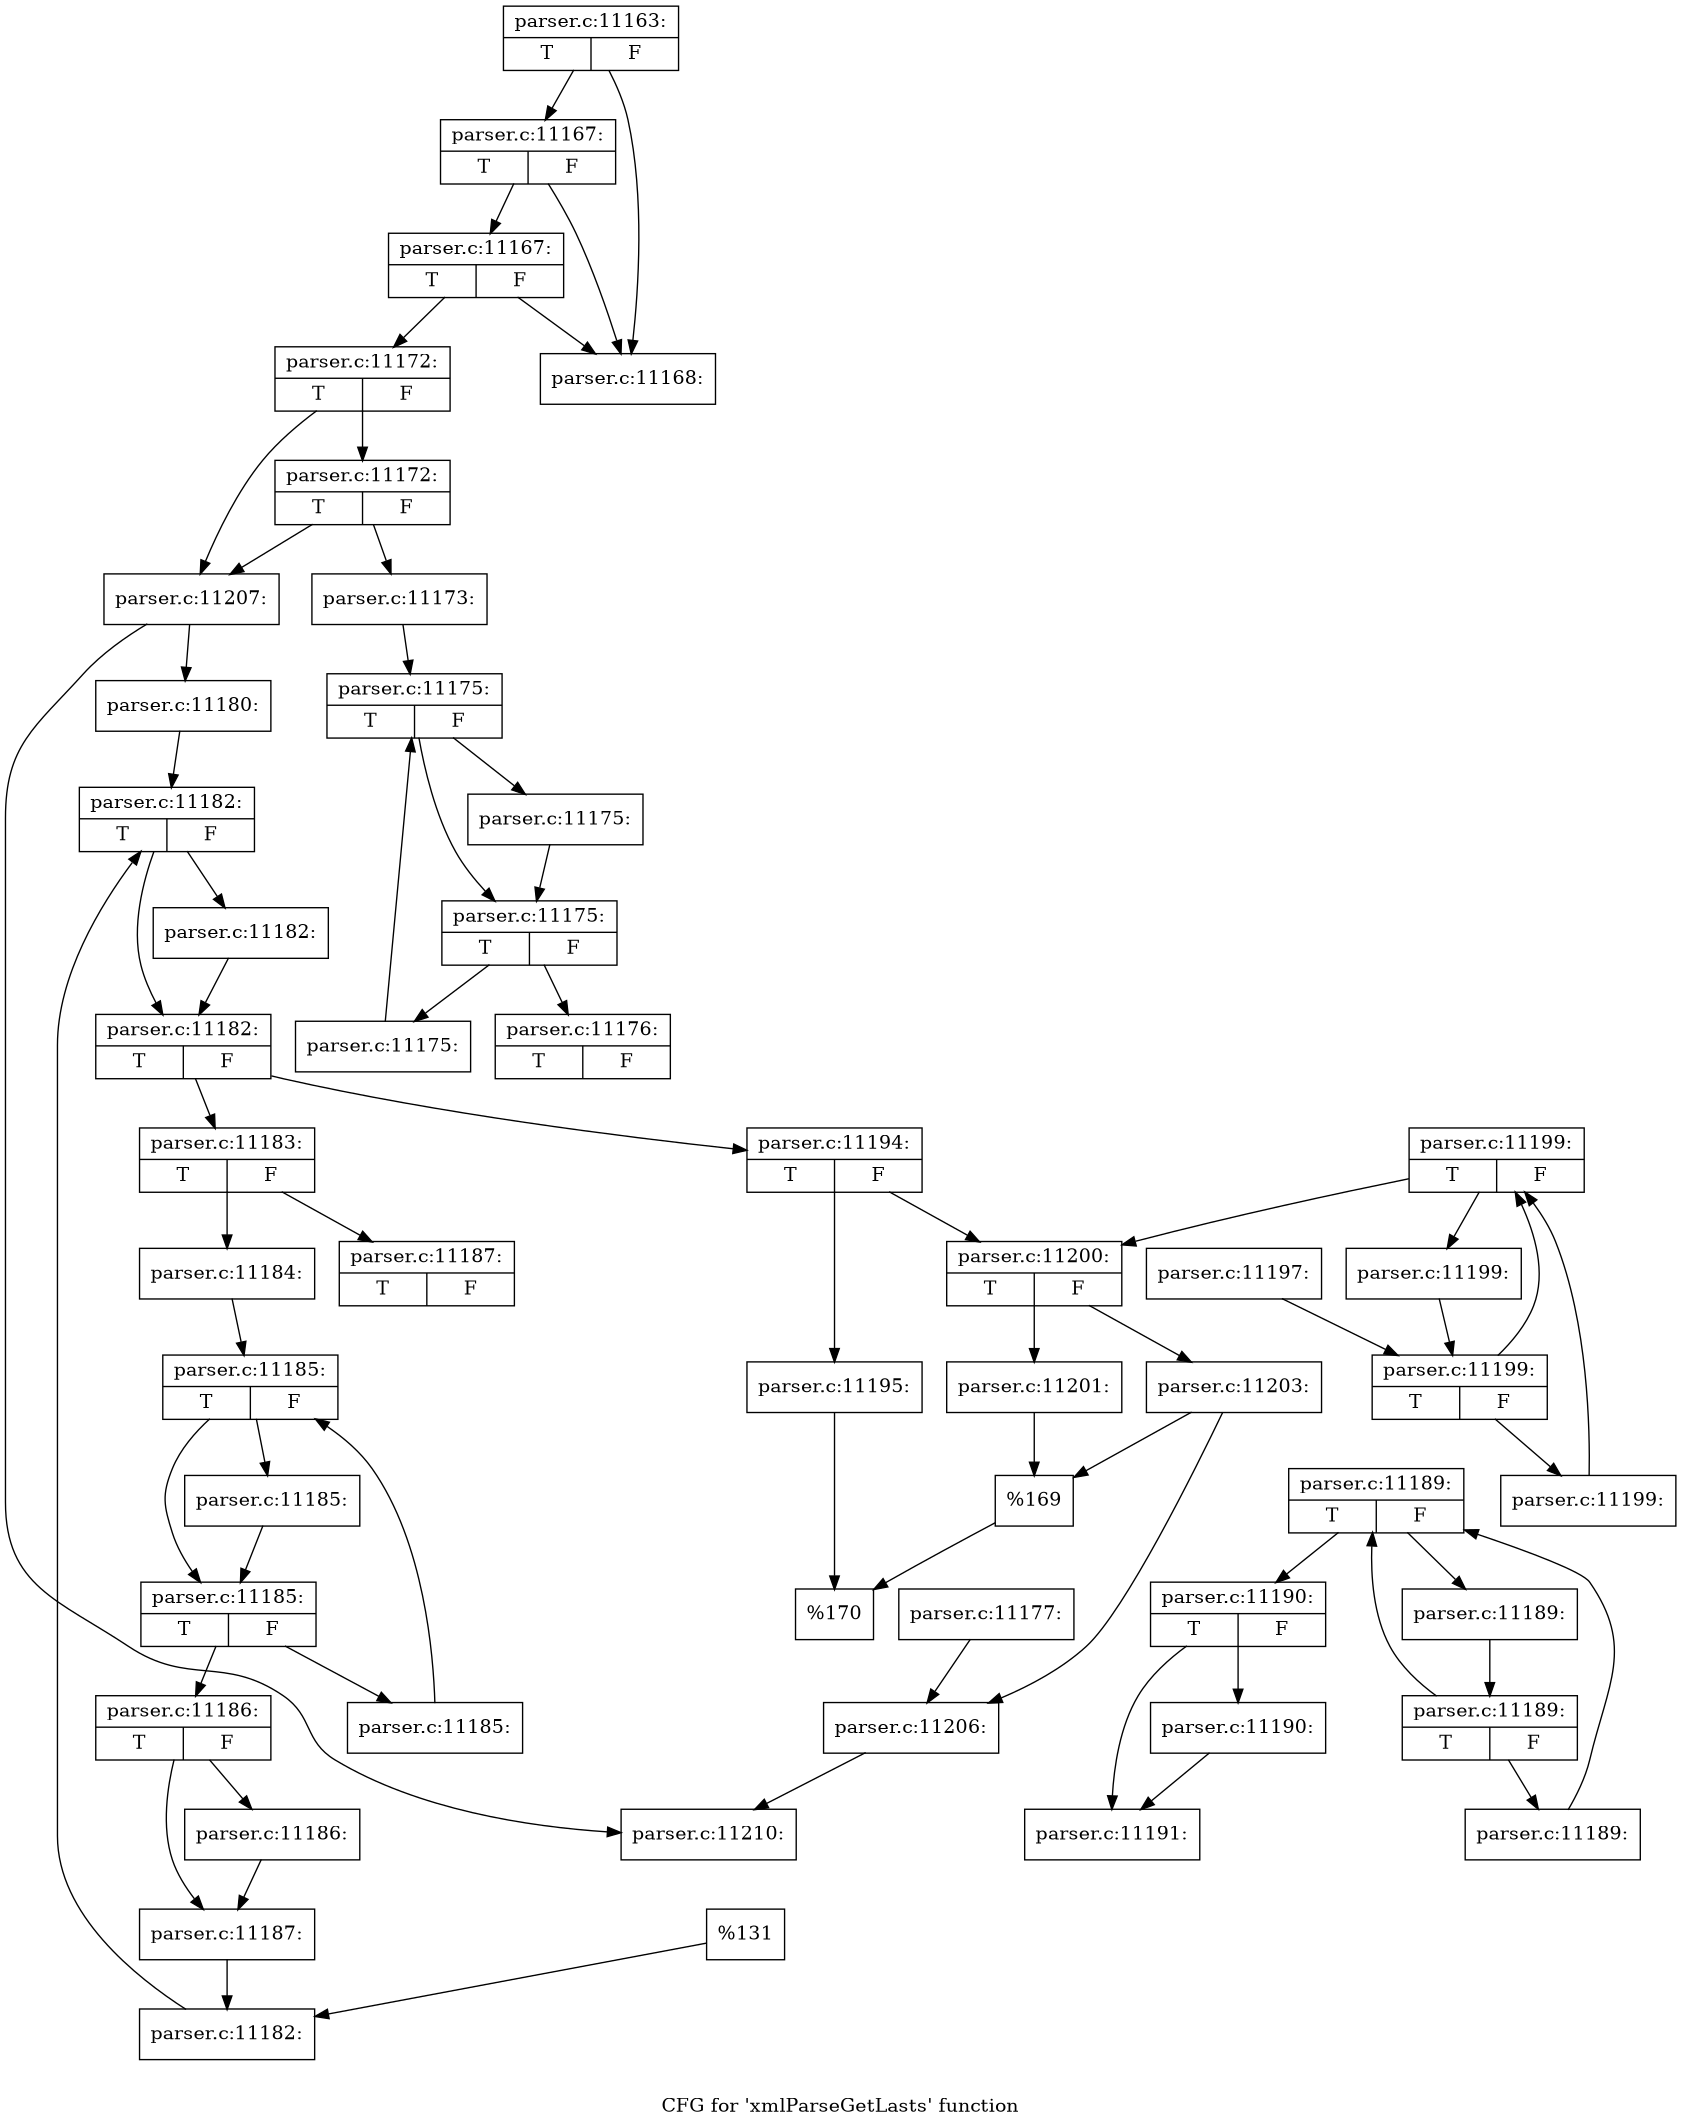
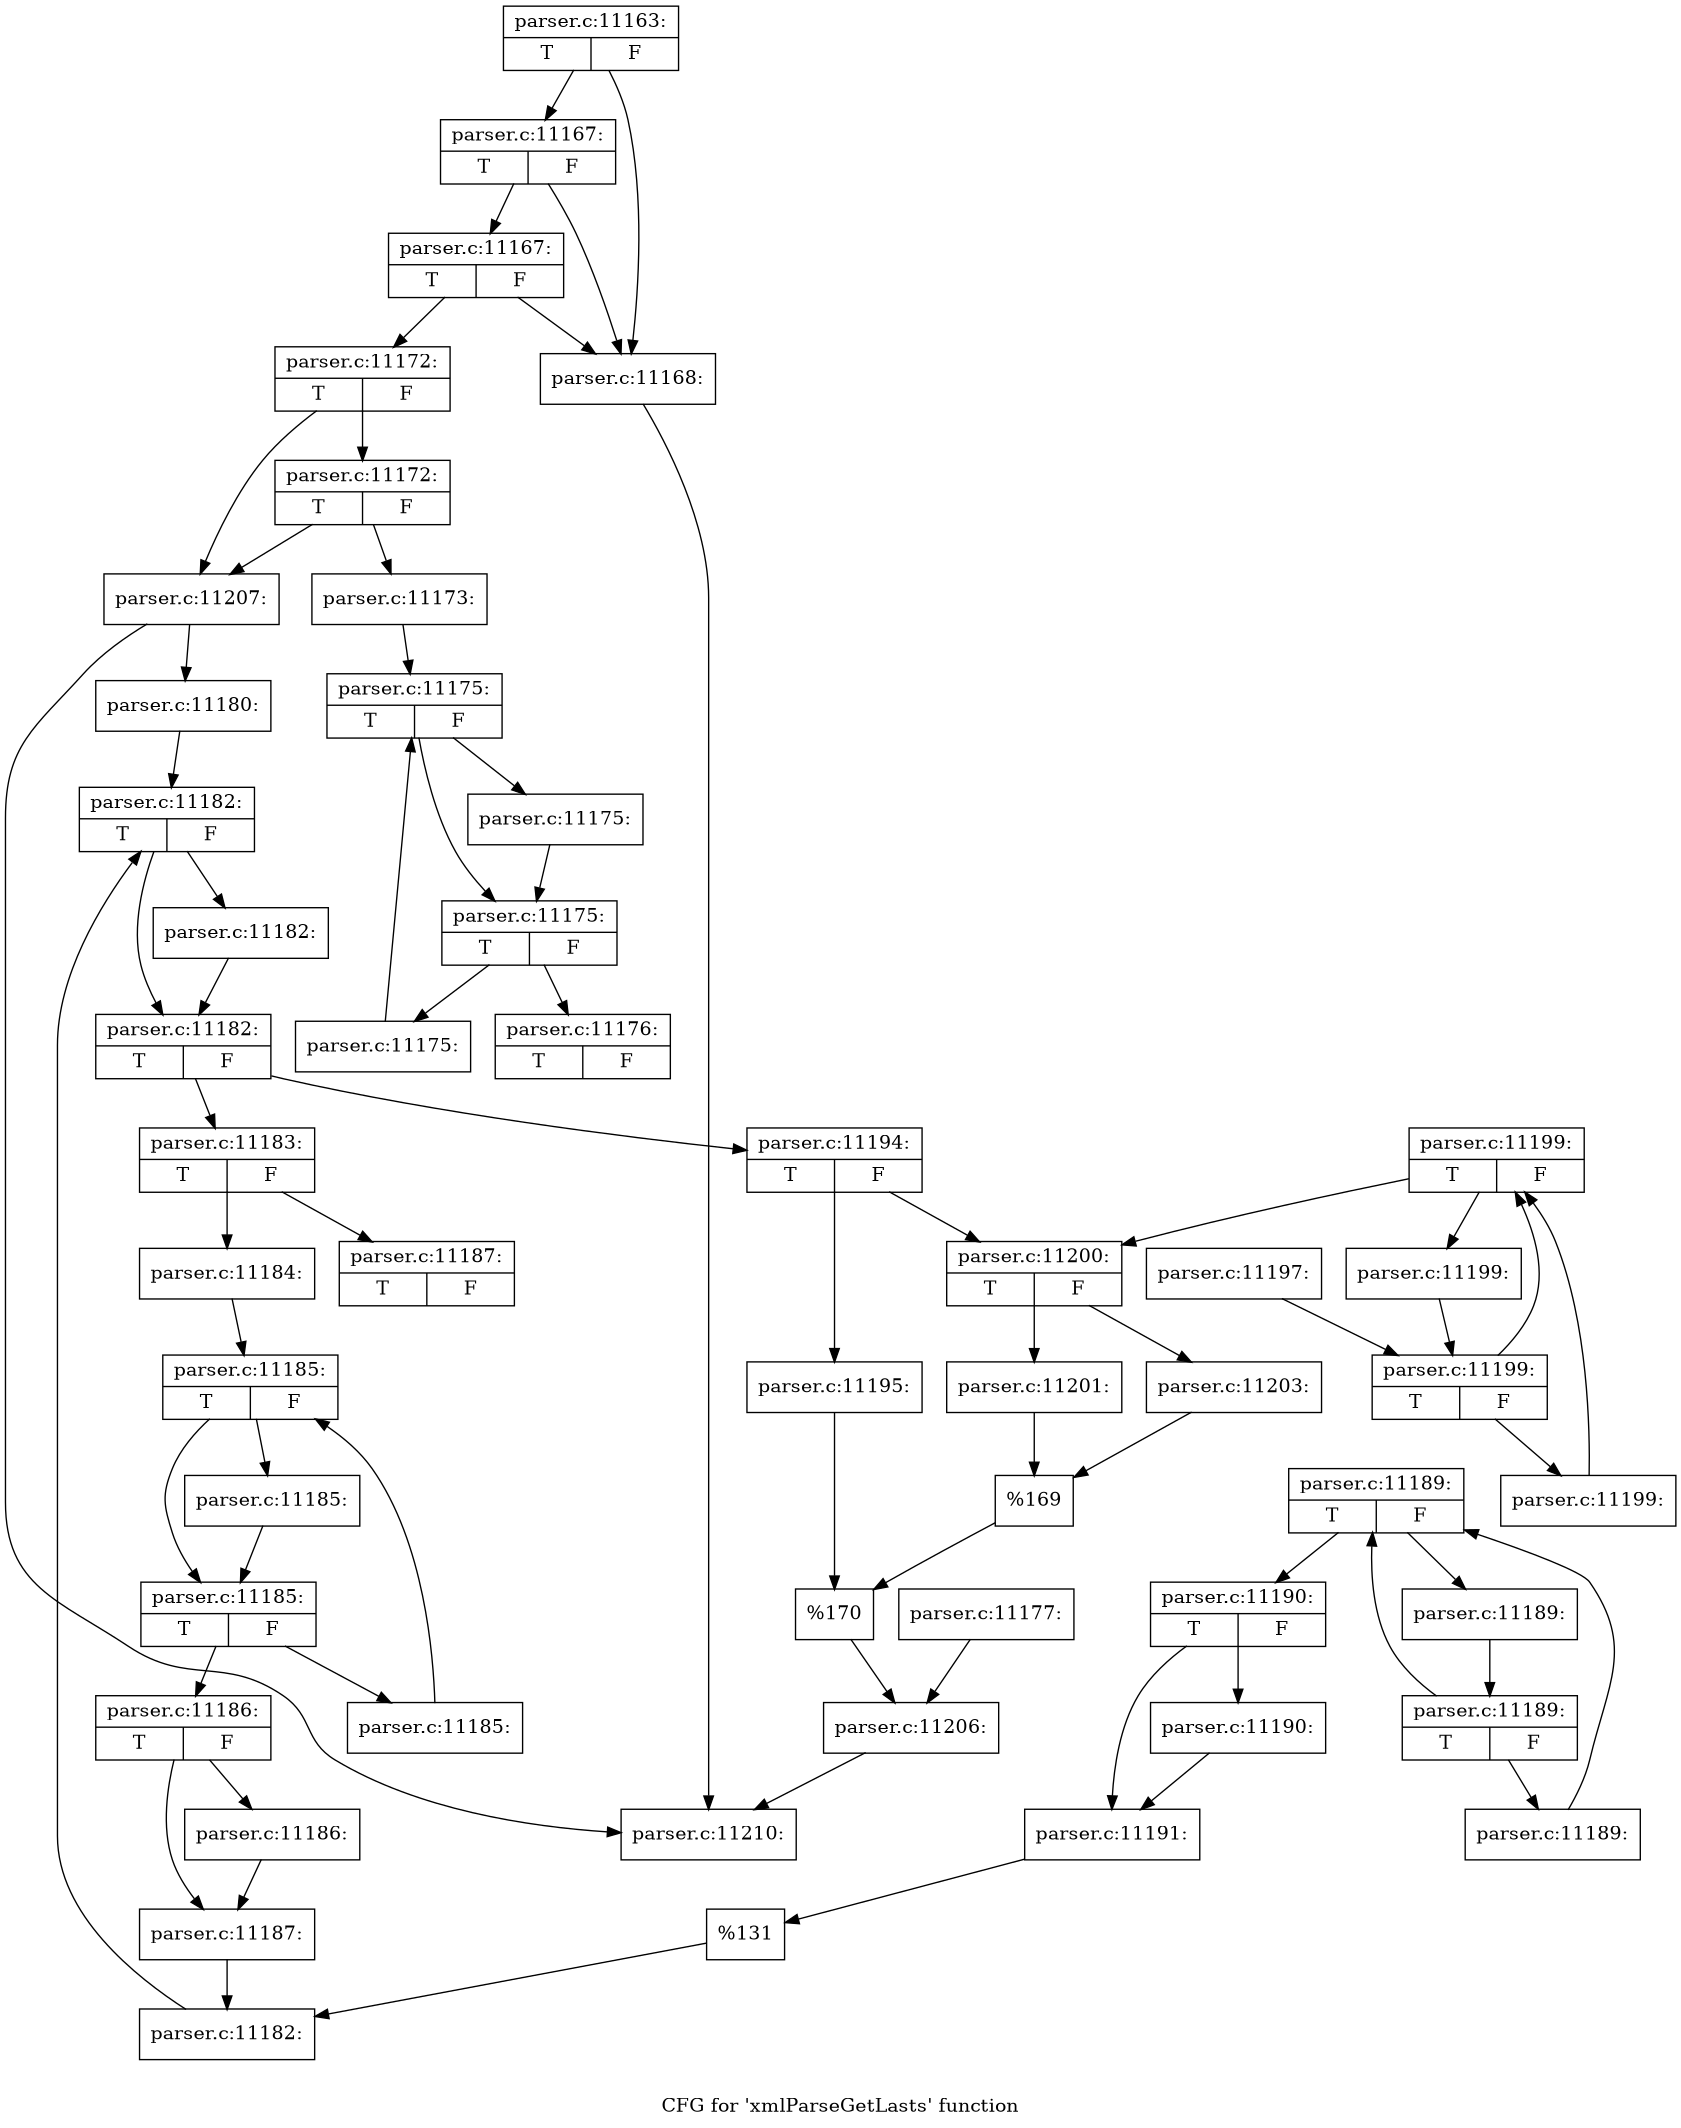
none -> (709, 1093)
(1136, 1577) -> (869, 1665)
none -> (911, 1889)
